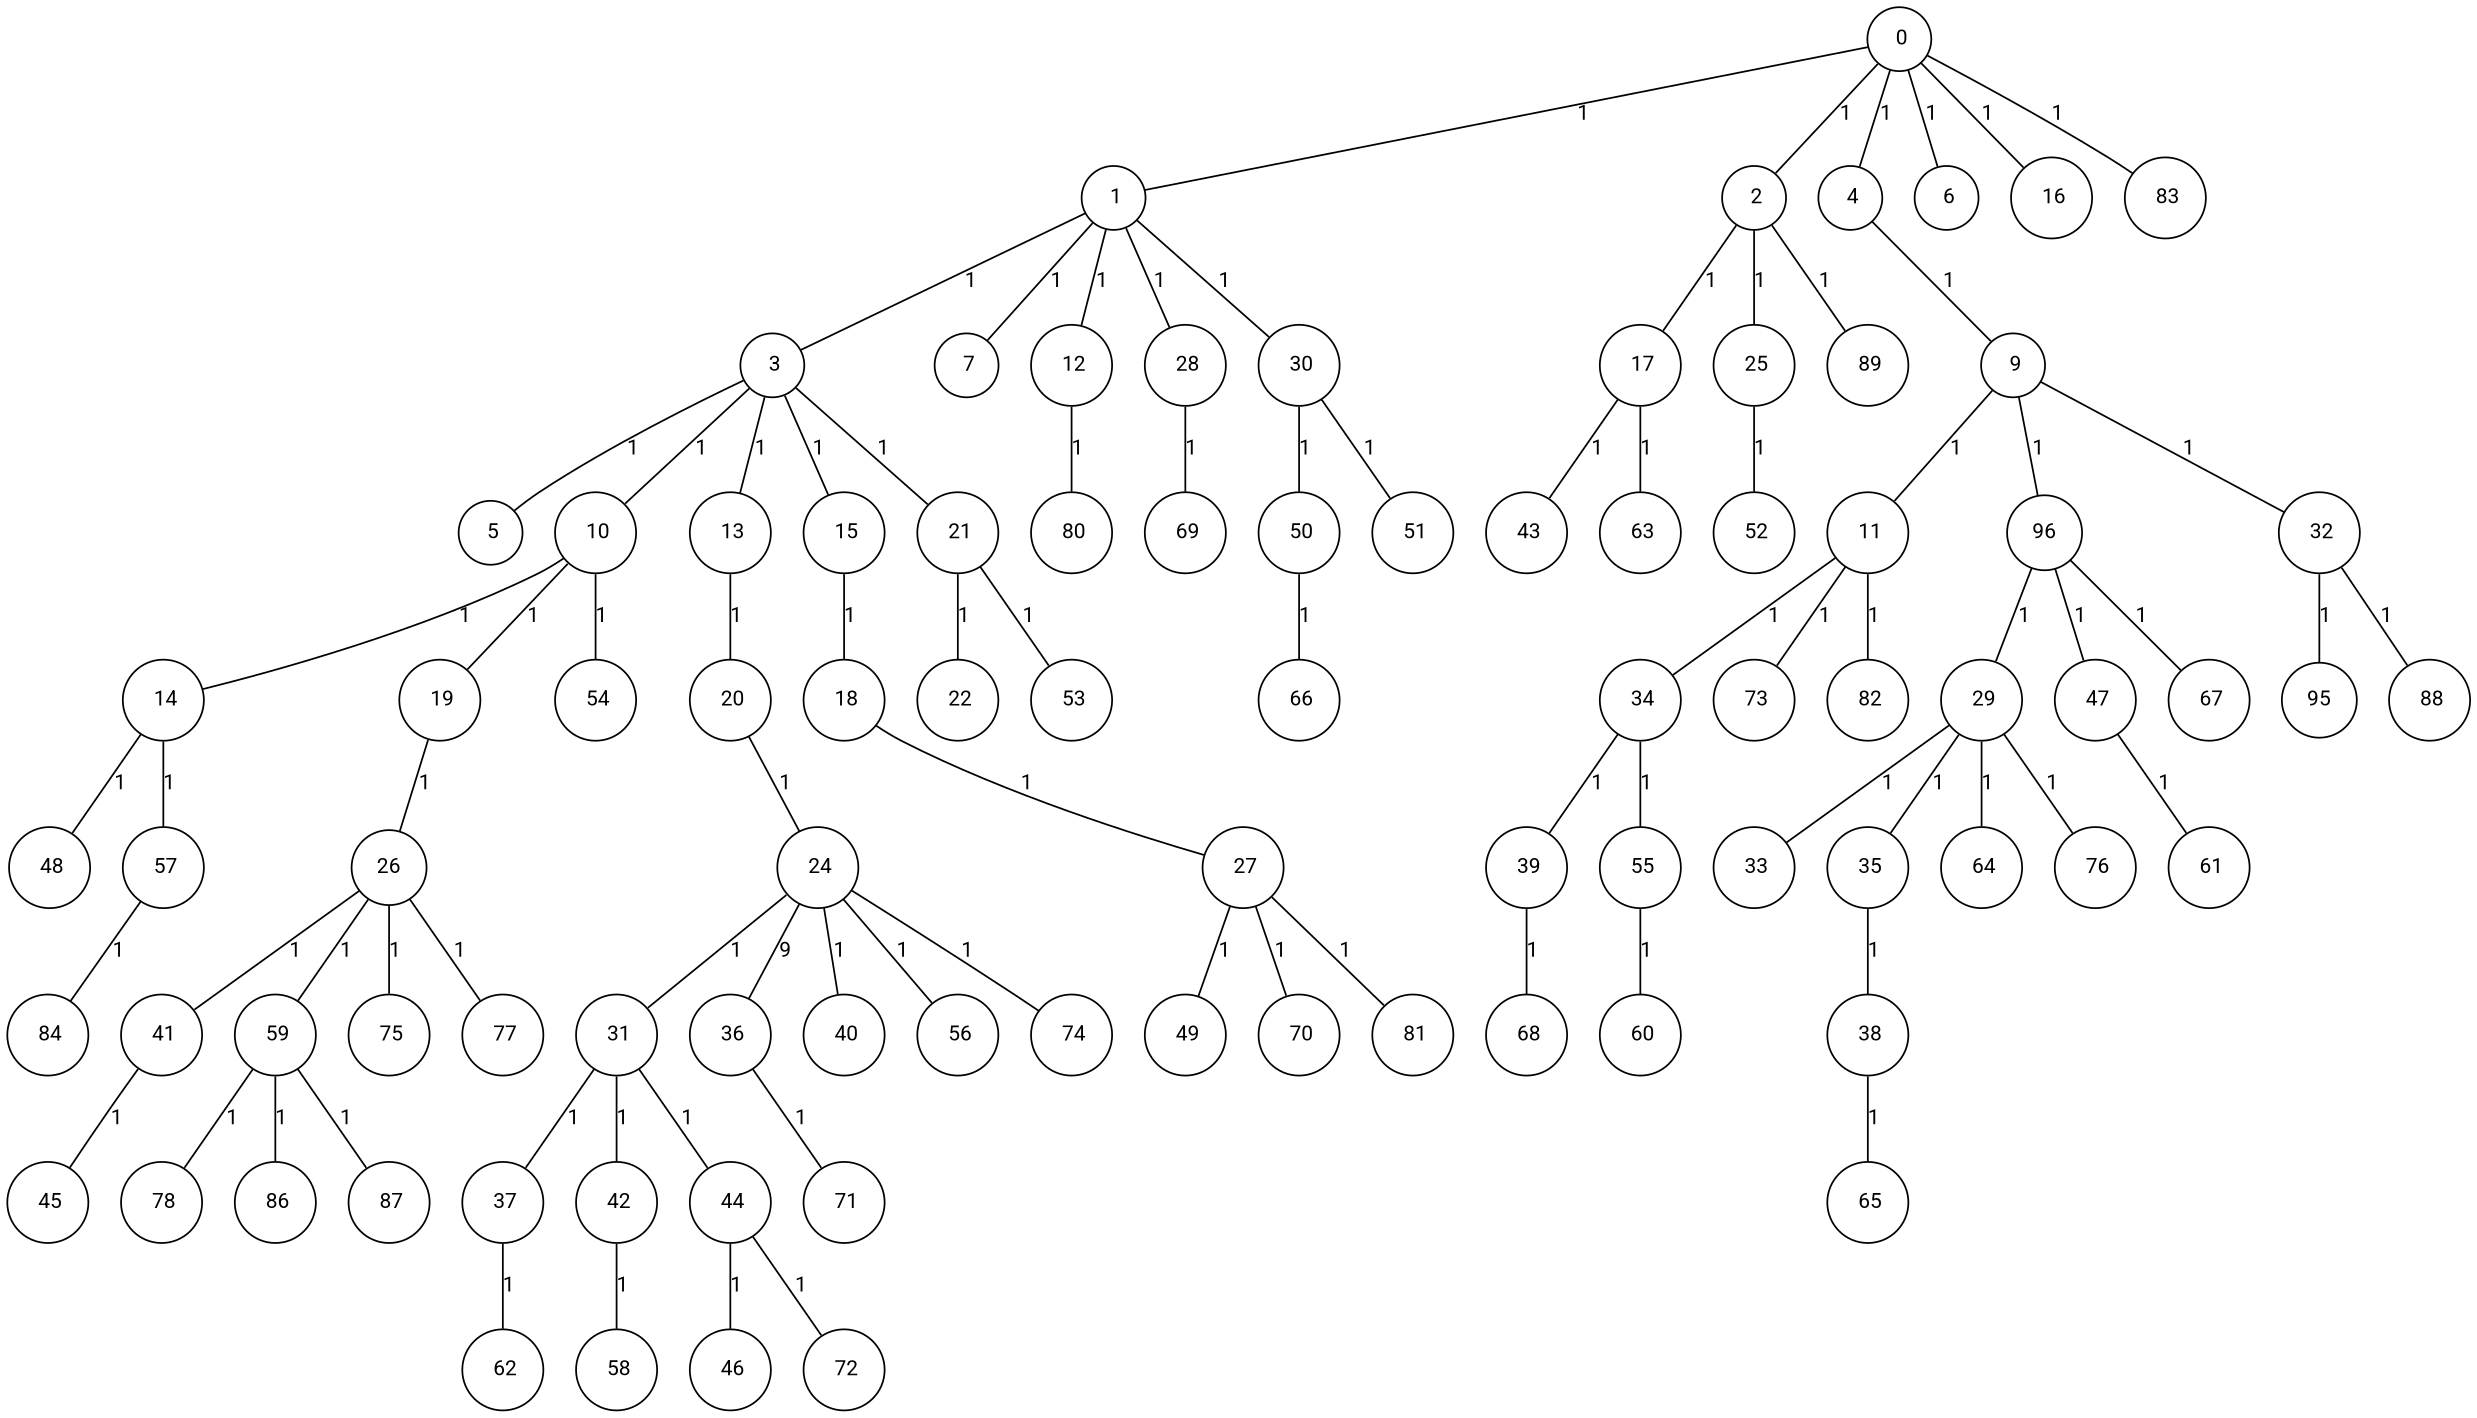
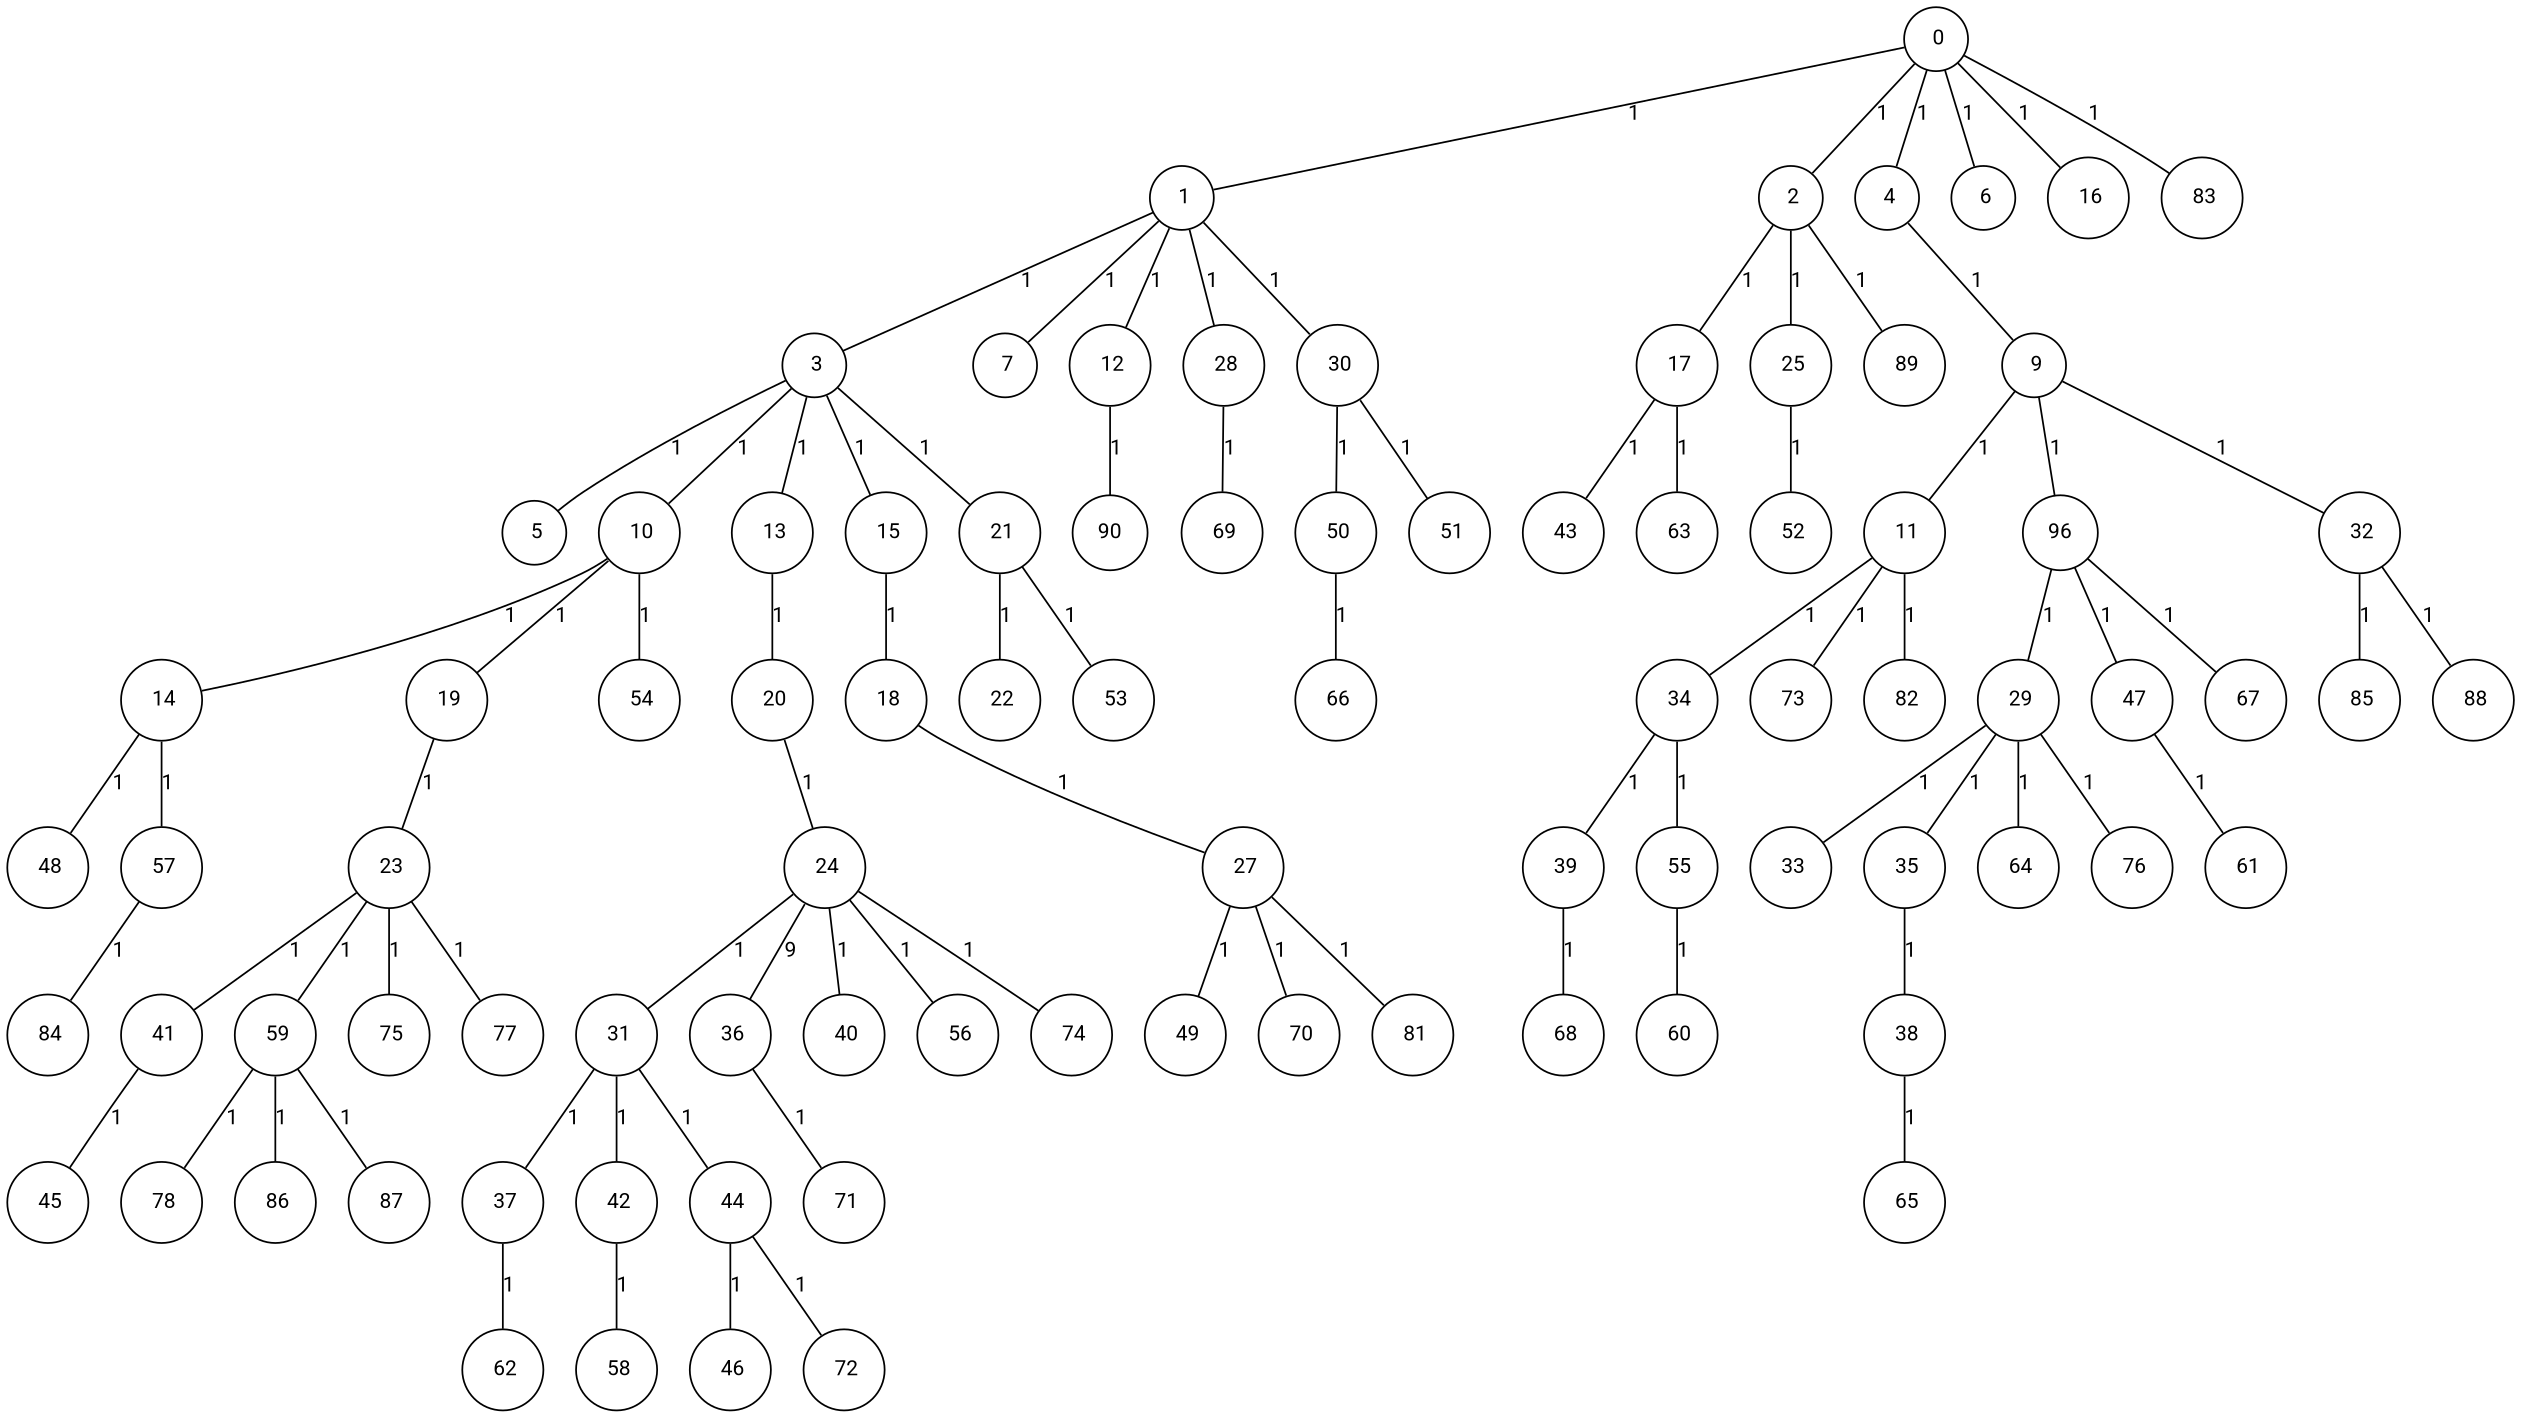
(1072, 533) -> (1110, 533)
(2319, 700) -> (2360, 700)
(389, 868) -> (389, 868)
